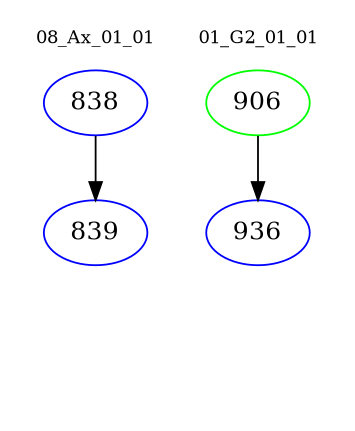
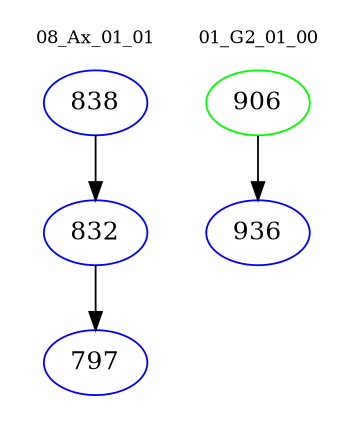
(259, 39) -> (259, 39)
(96, 233) -> (96, 233)
none -> (96, 363)
